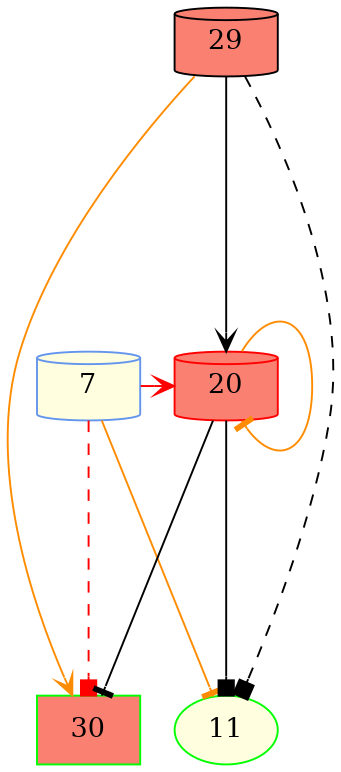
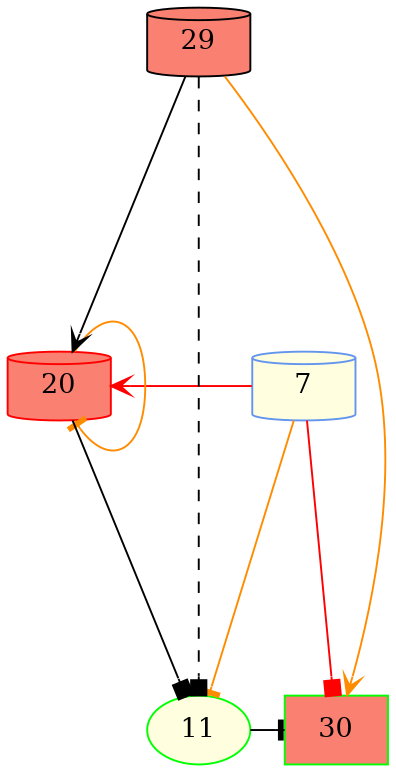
(165, 540) -> (263, 730)
(89, 548) -> (319, 548)
